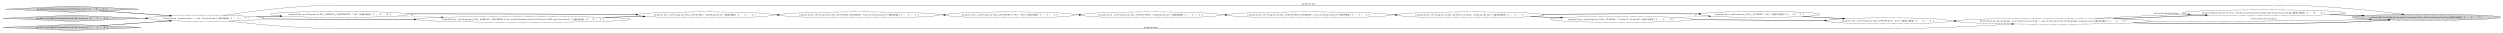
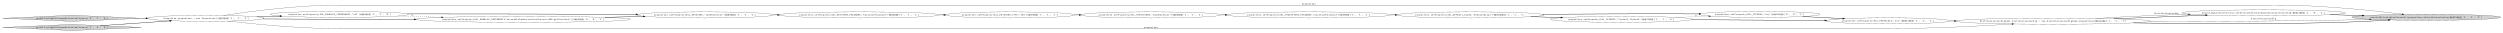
(72, 9) -> none
